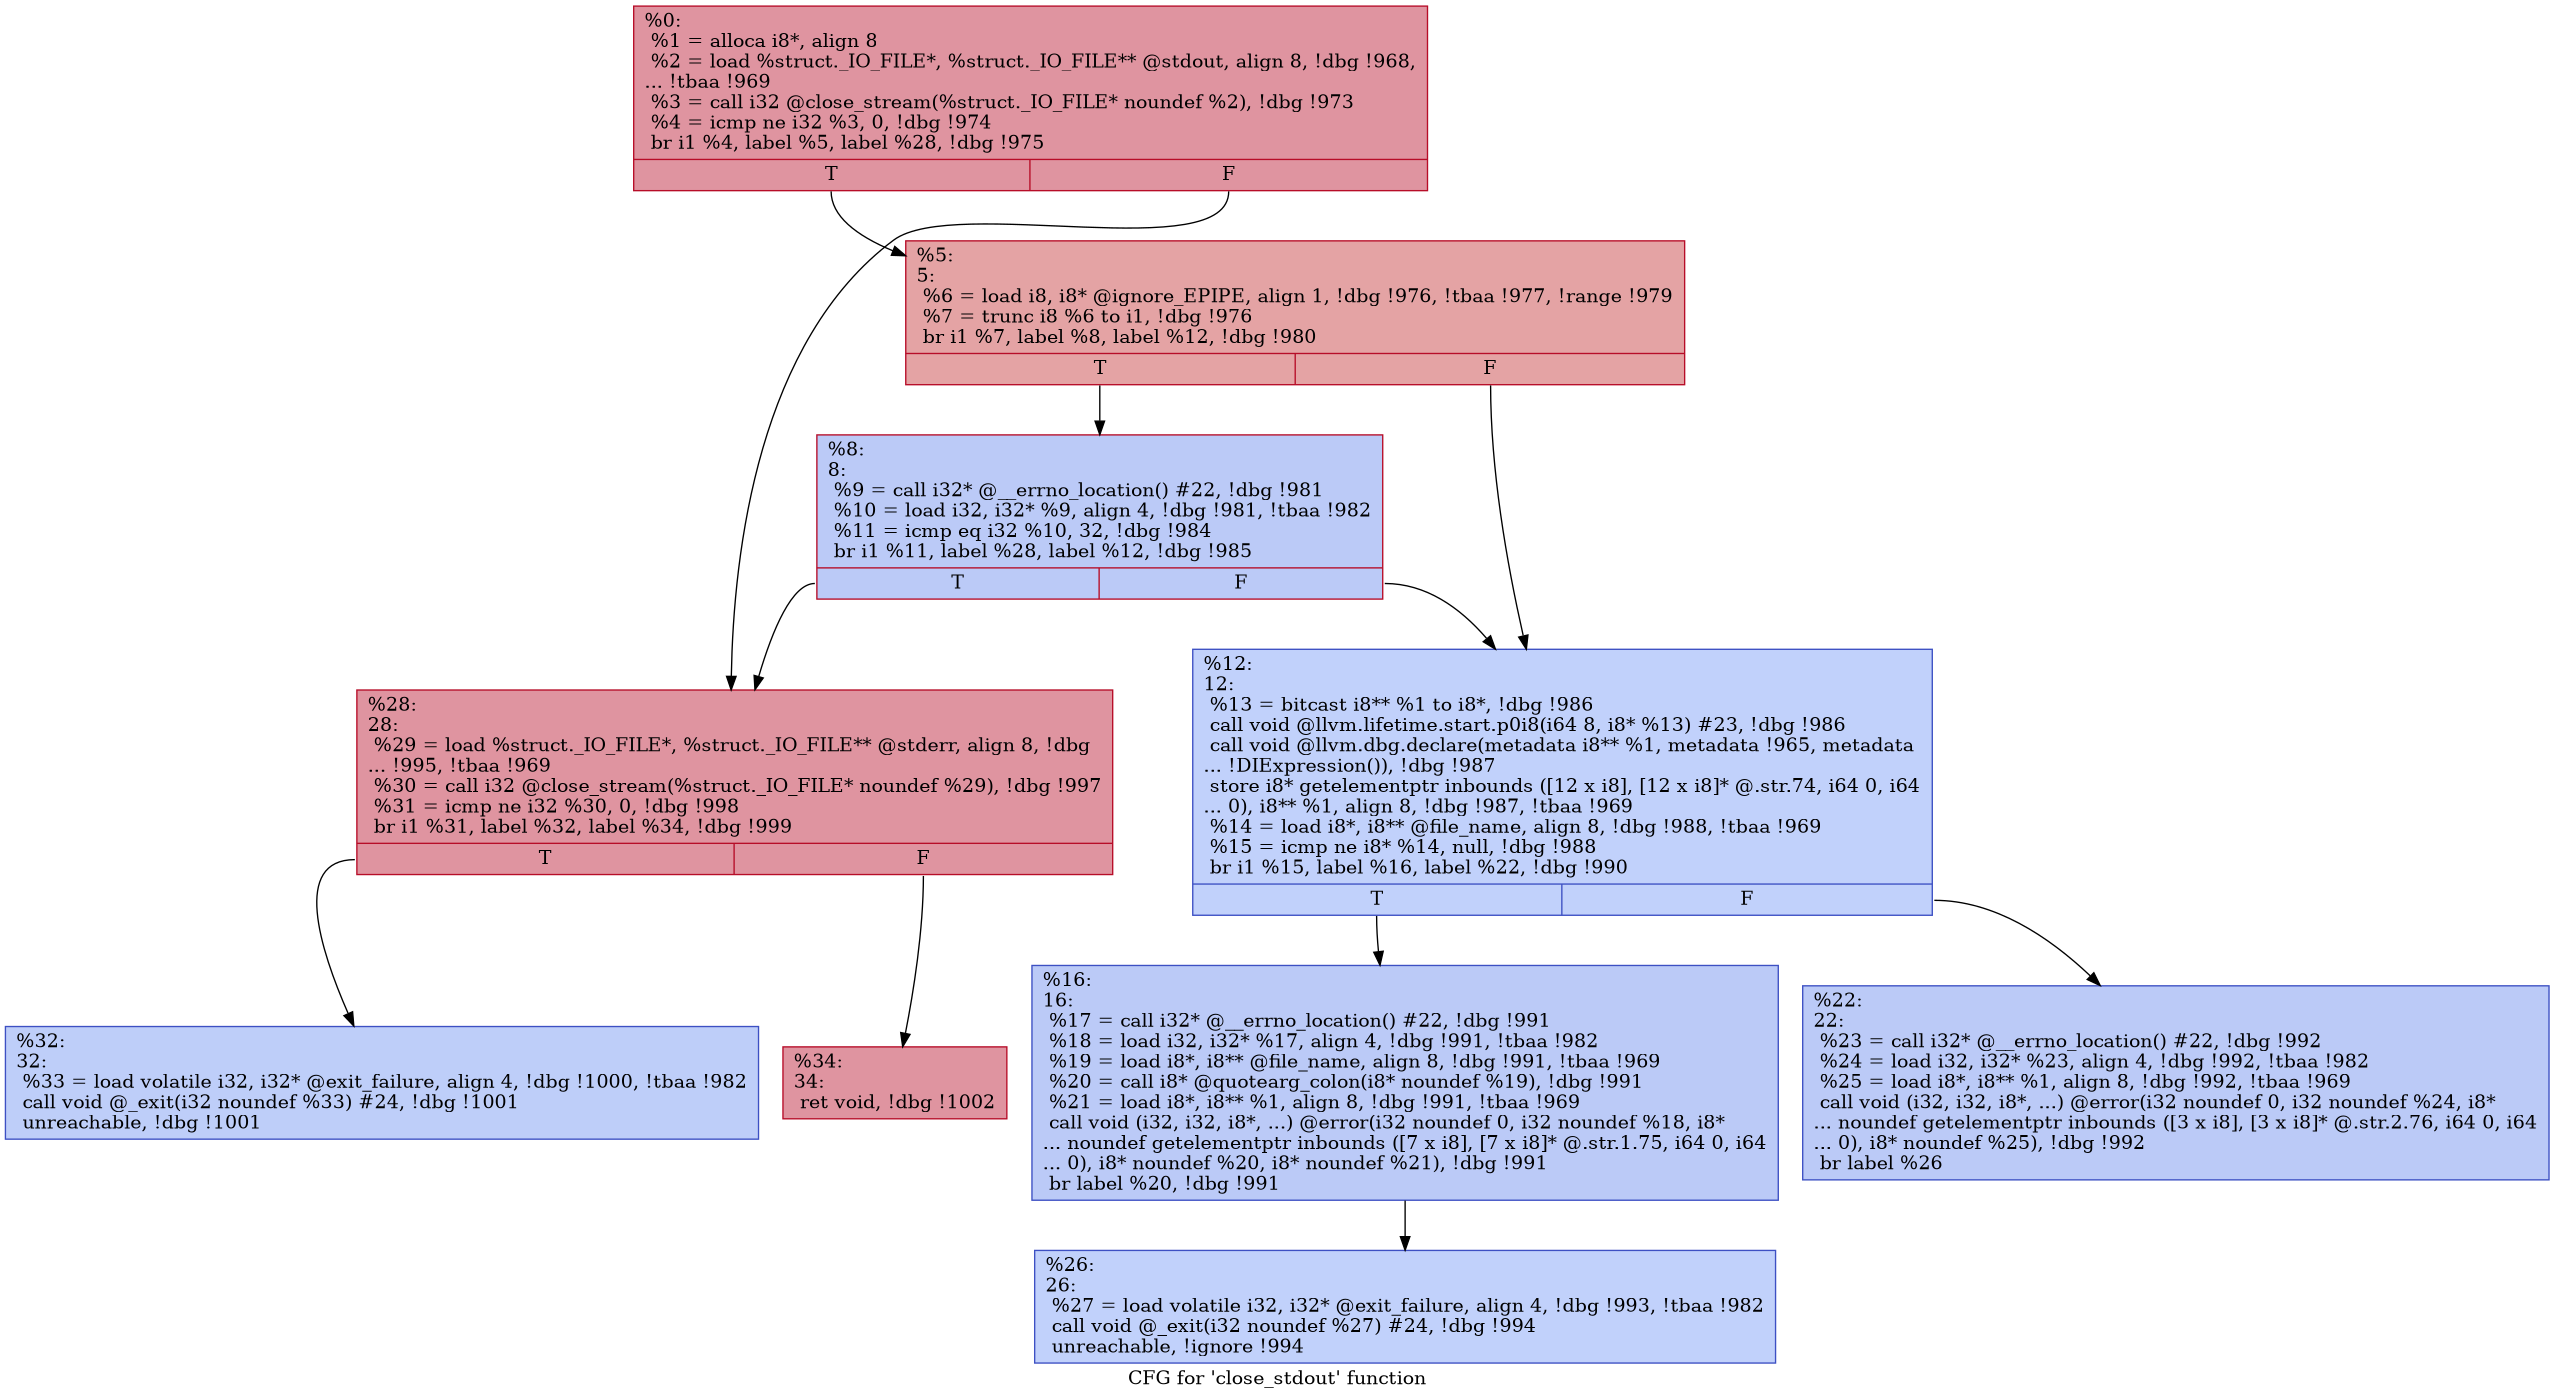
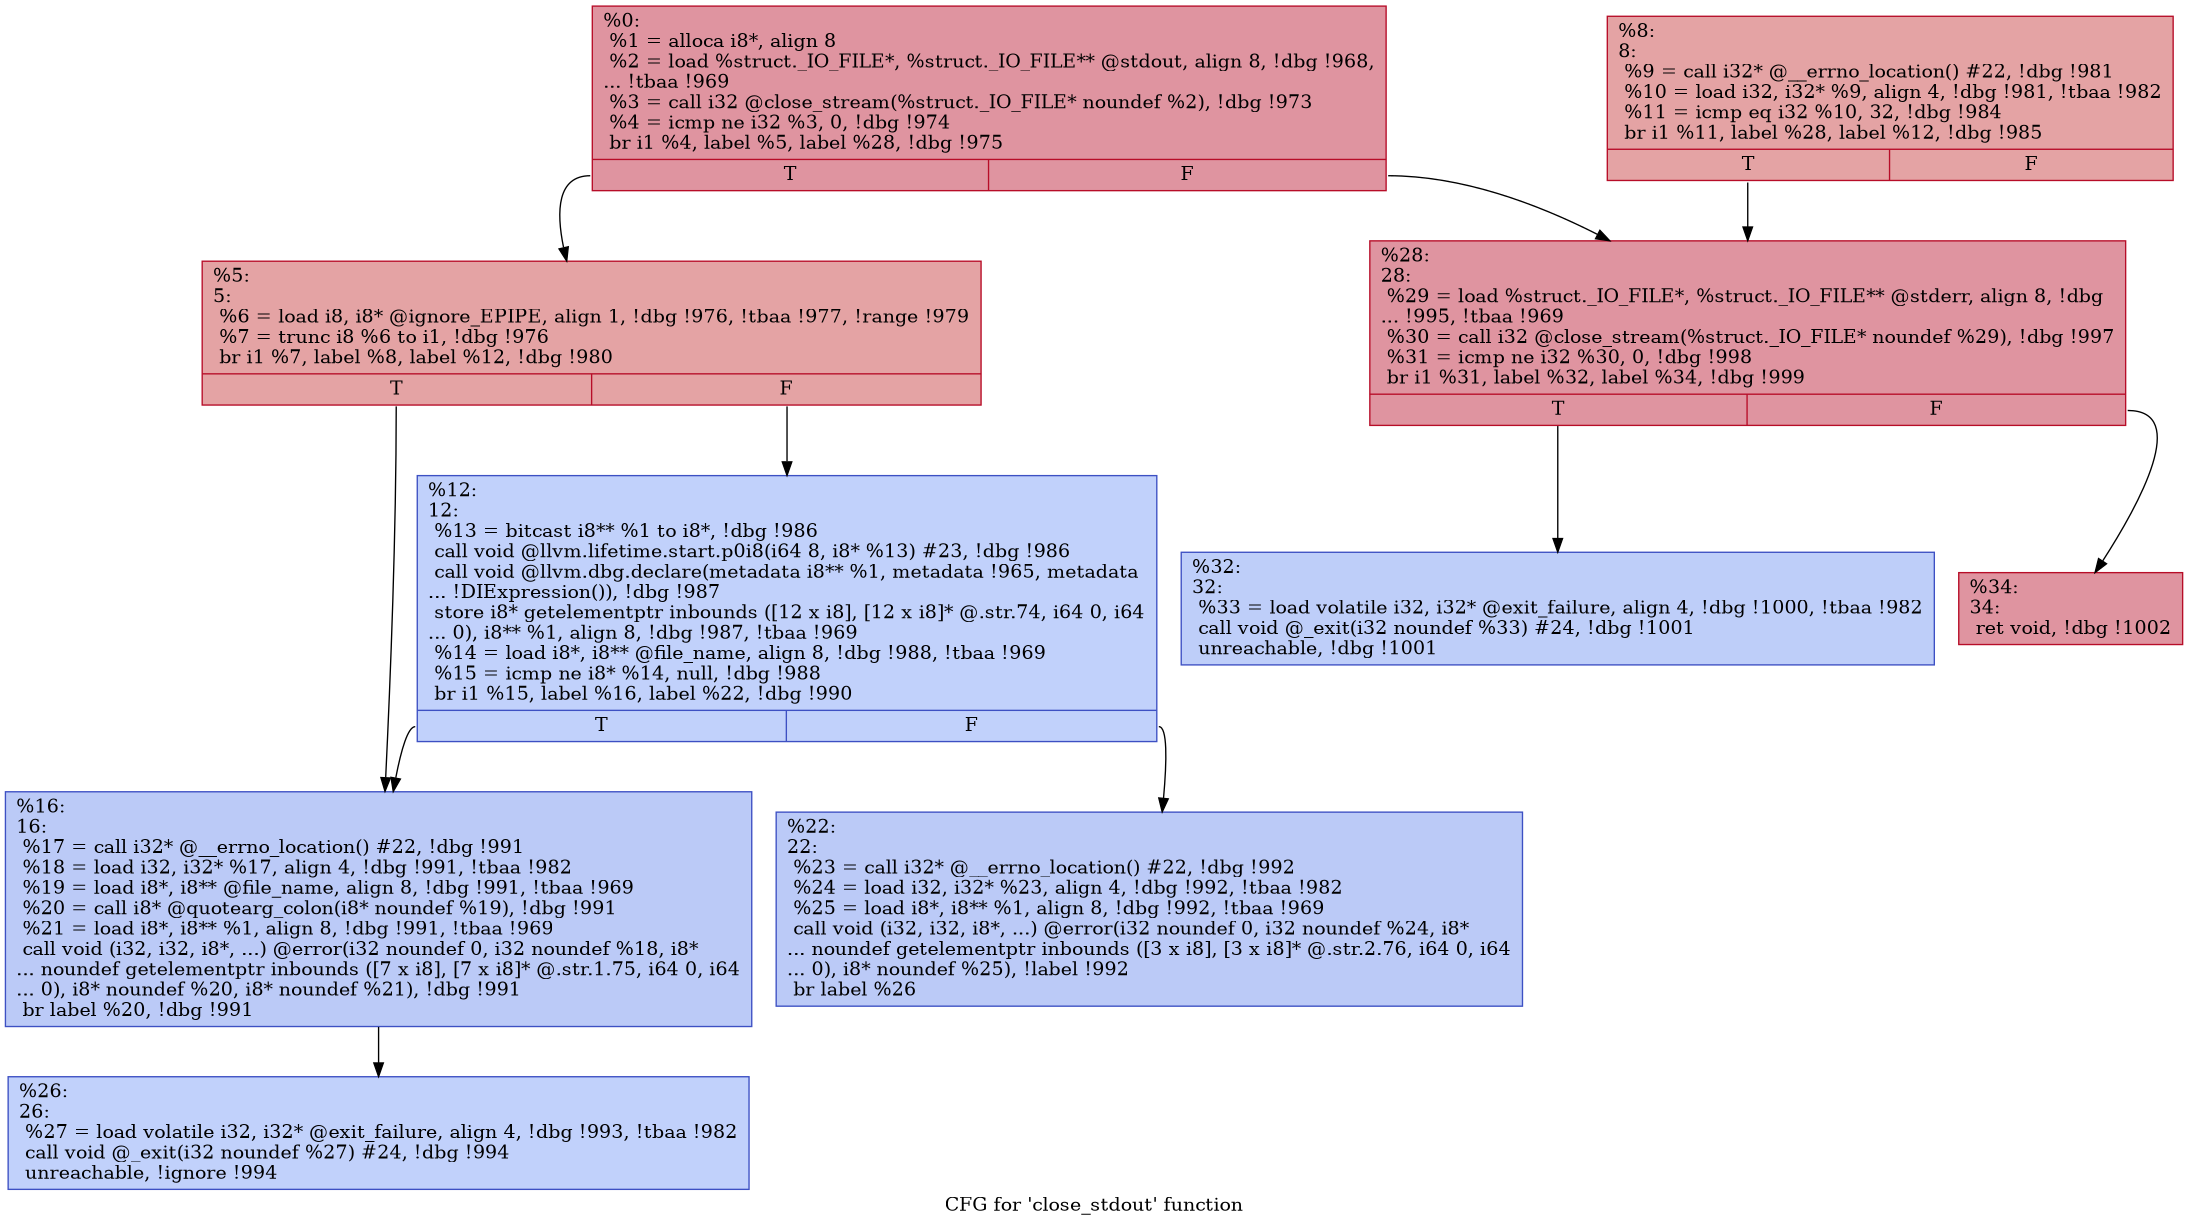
(1100, 403) -> (393, 592)
(1100, 517) -> (1890, 98)
(1442, 600) -> none
(1980, 1143) -> (959, 970)
